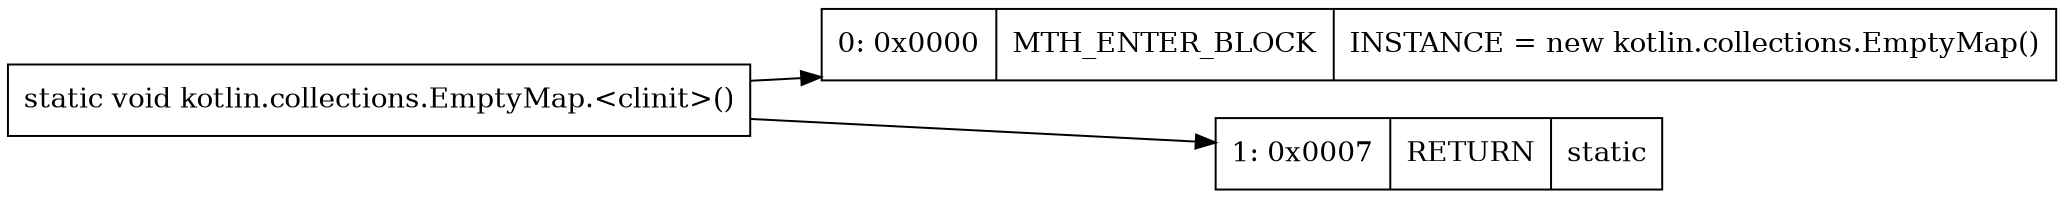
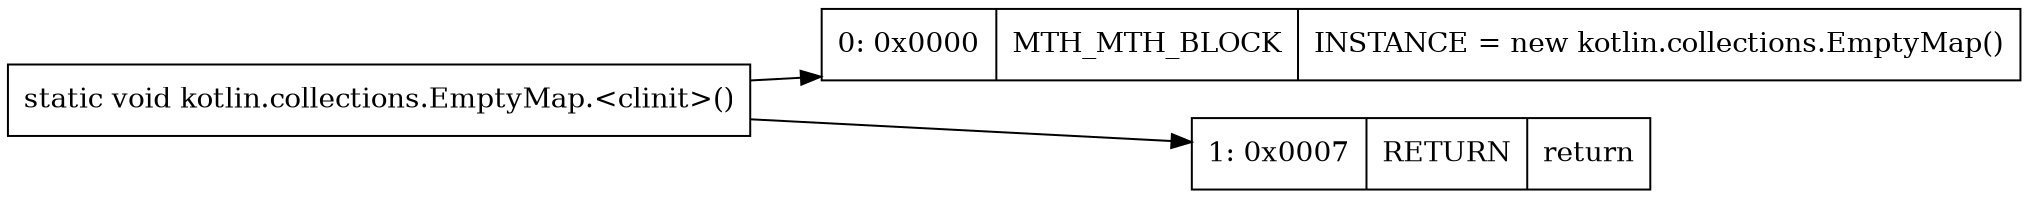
(1165, 44) -> (1147, 44)
(1607, 153) -> (1589, 153)
